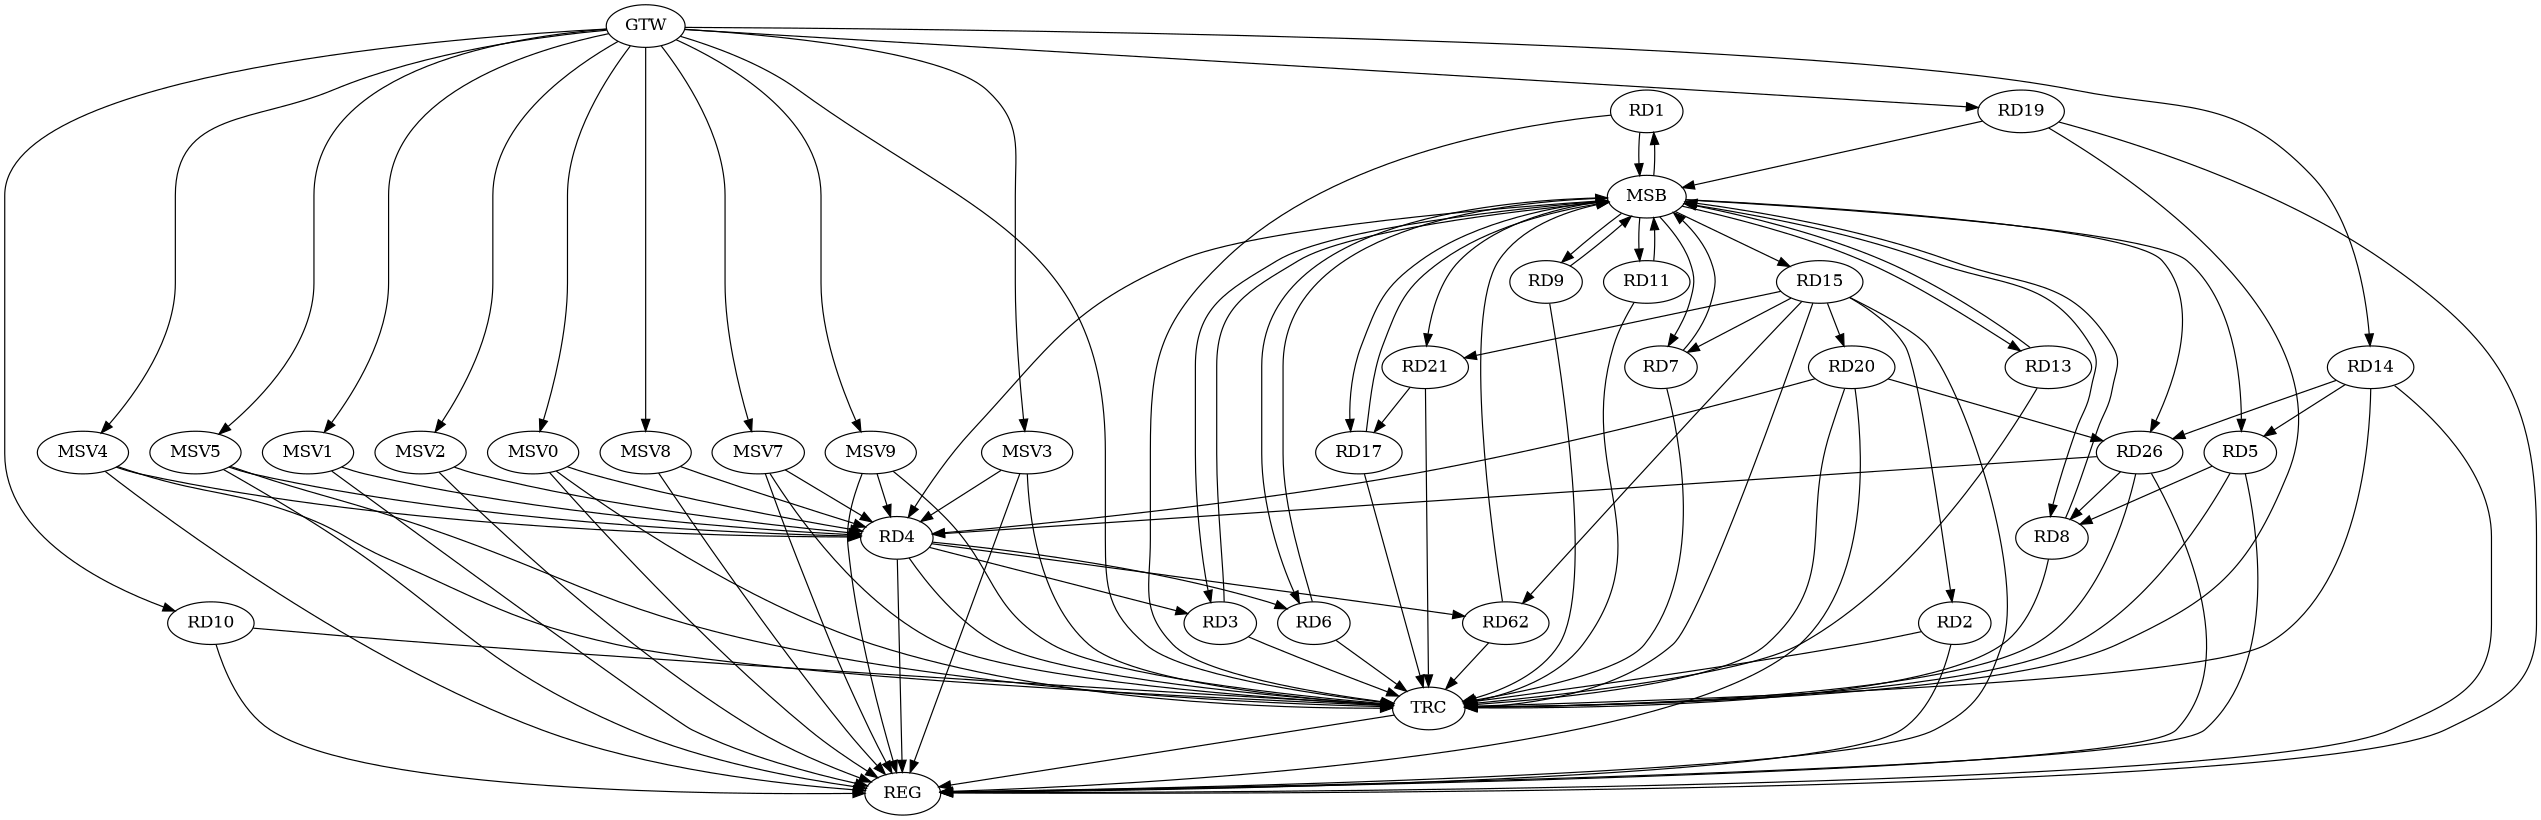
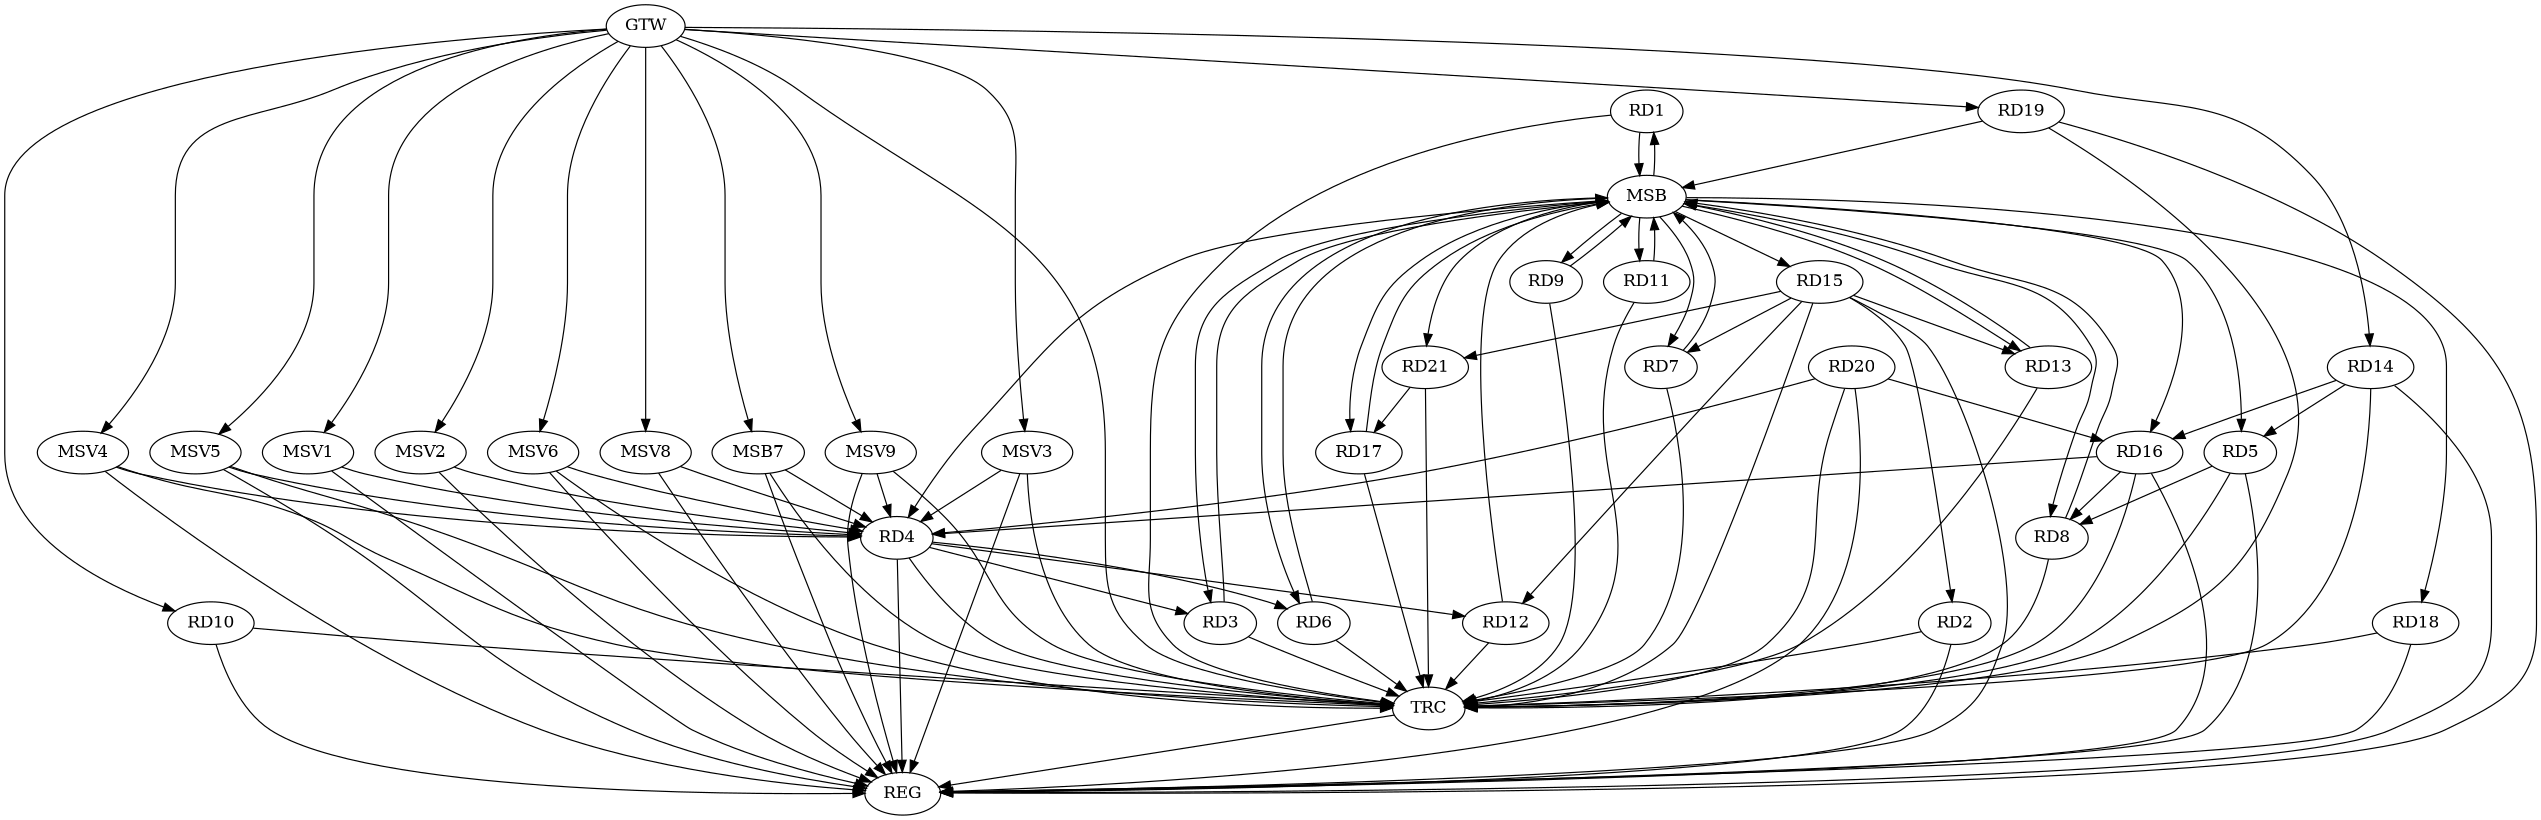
(1834, 319) -> (1928, 323)
(533, 453) -> (533, 453)
(758, 453) -> (758, 453)
(2140, 453) -> (2140, 453)
(1506, 623) -> (1506, 623)
none -> (2416, 623)
